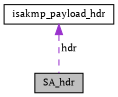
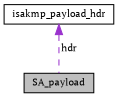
(59, 83) -> (59, 83)
